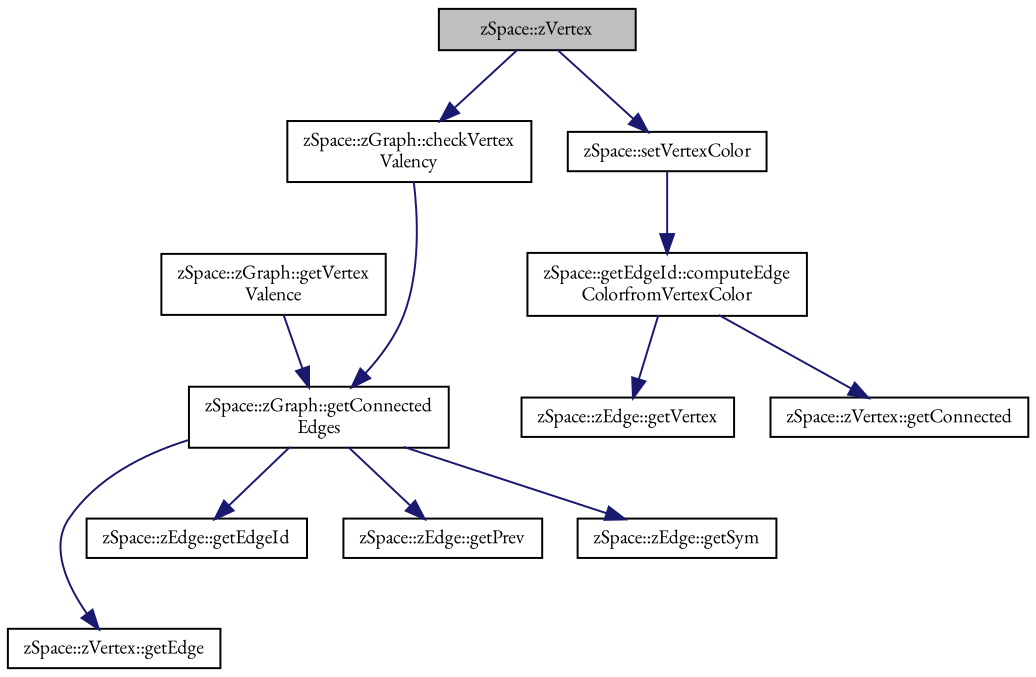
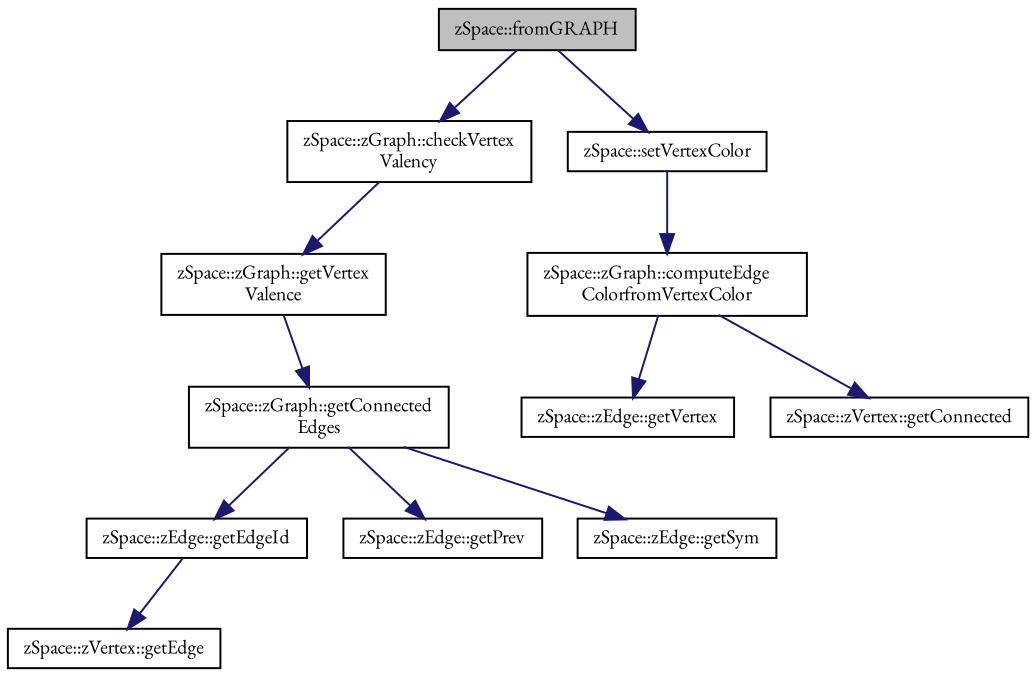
(537, 30) -> (537, 30)
(412, 284) -> (349, 211)
(667, 284) -> (667, 284)
(82, 502) -> (161, 586)
